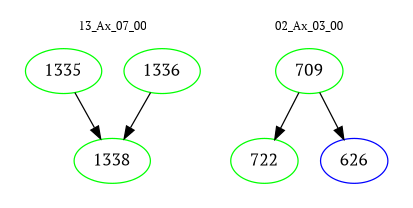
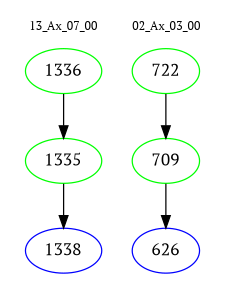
(141, 110) -> (64, 110)
(290, 110) -> (166, 110)
(112, 161) -> (64, 251)
